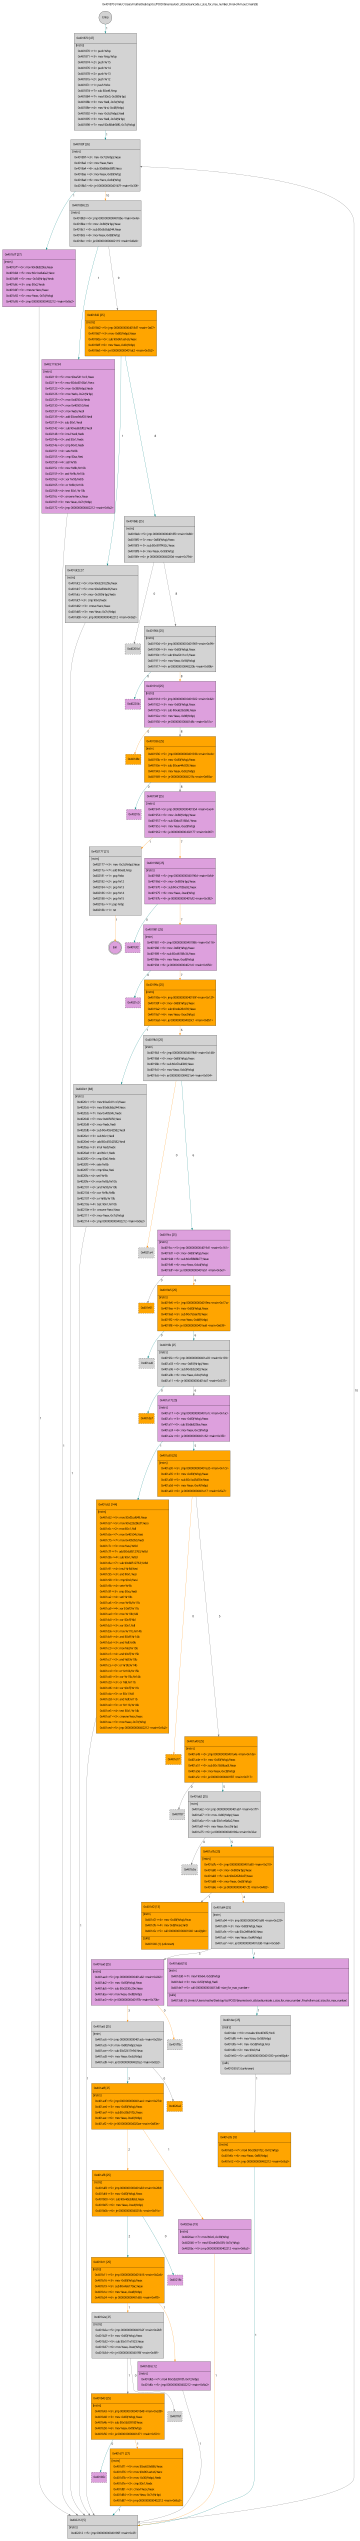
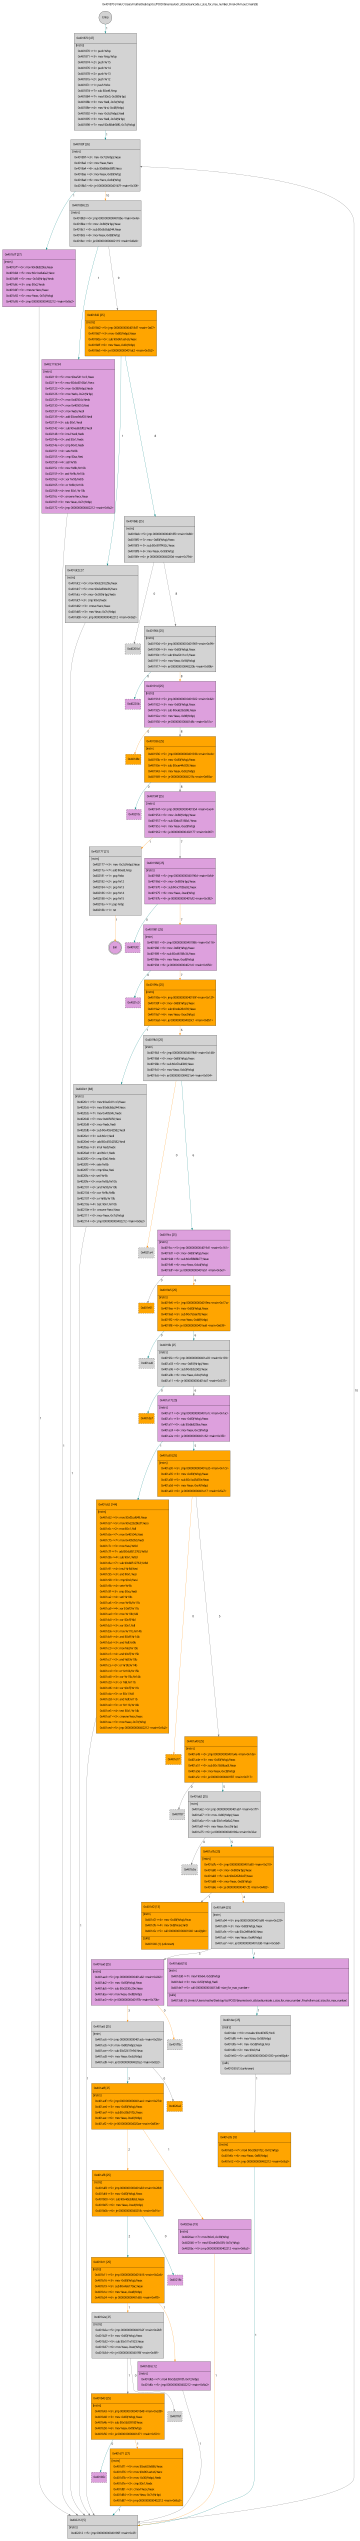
(180, 847) -> (180, 847)
